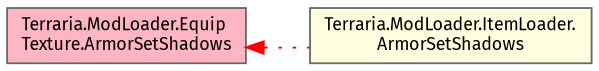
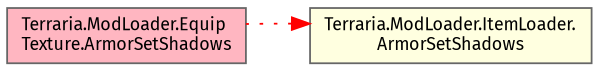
(287, 48) -> (269, 24)
